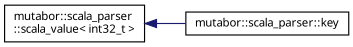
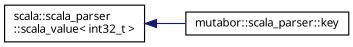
(75, 24) -> (75, 24)
